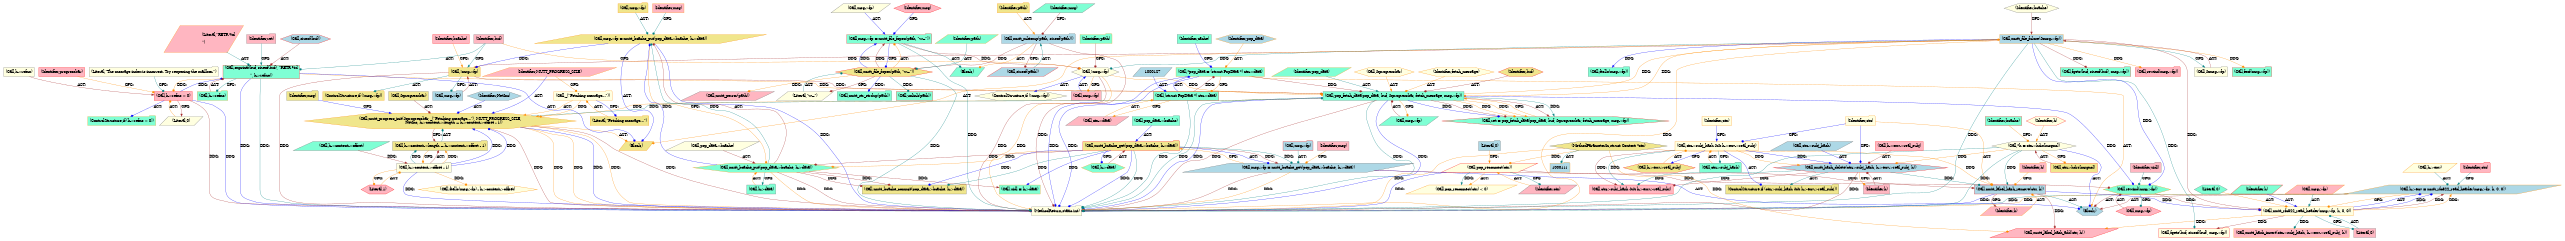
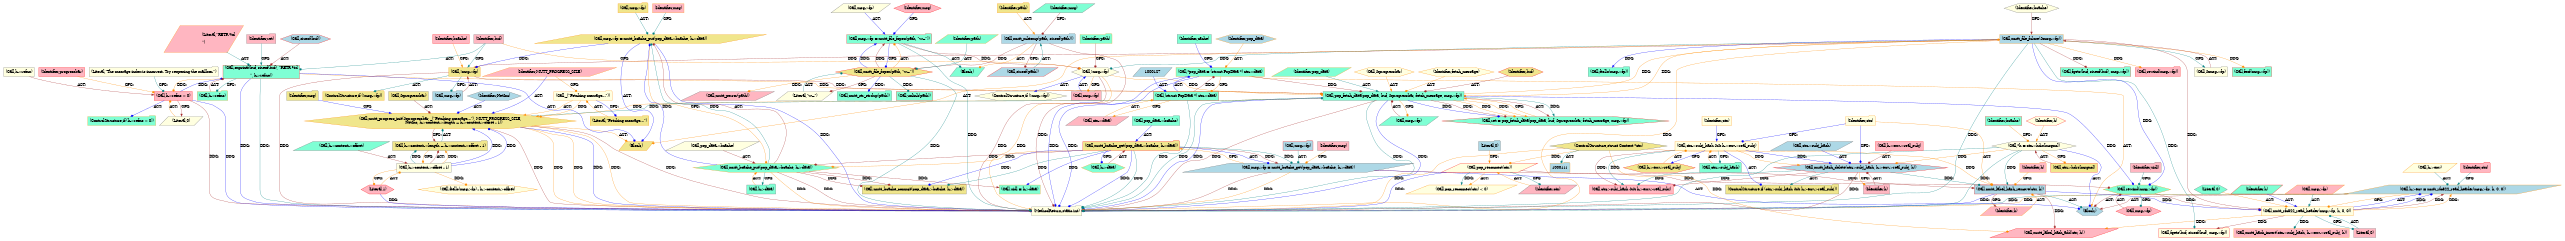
(1608, 146) -> (1608, 146)
(392, 157) -> (392, 157)
(540, 203) -> (703, 209)
